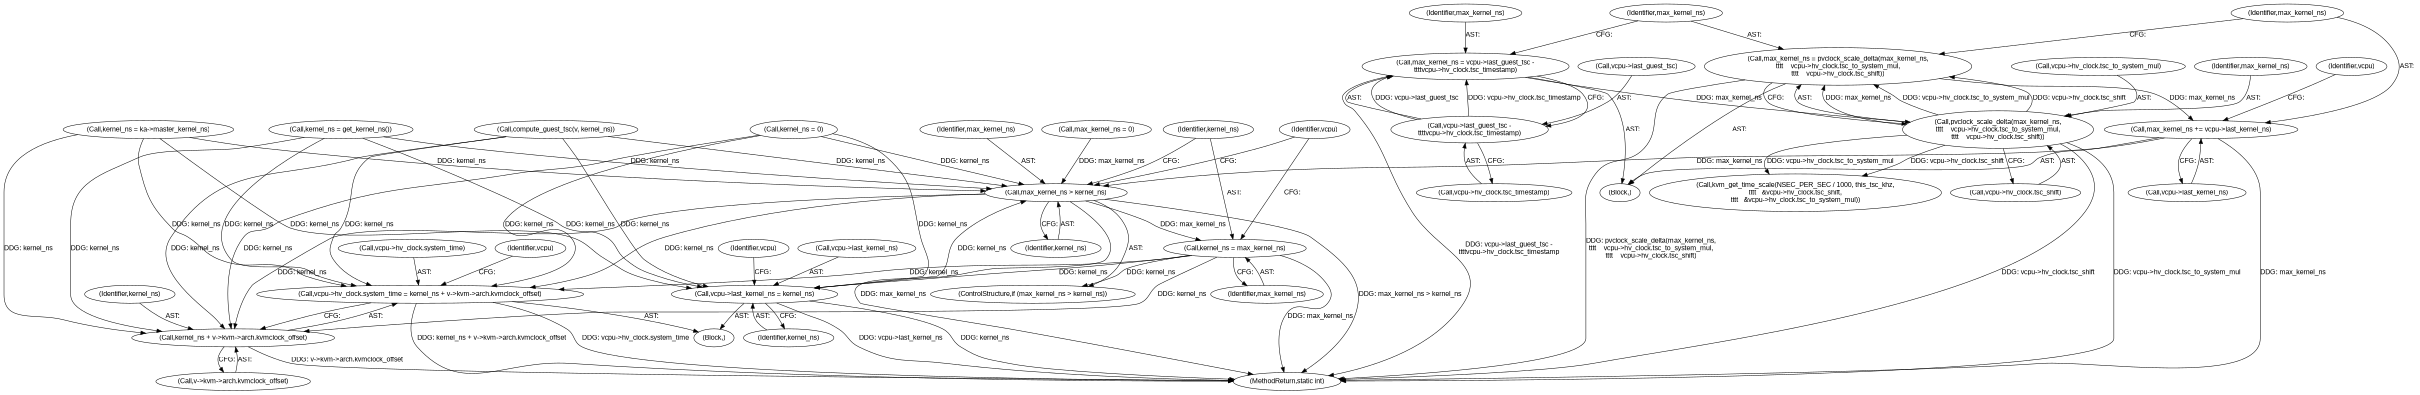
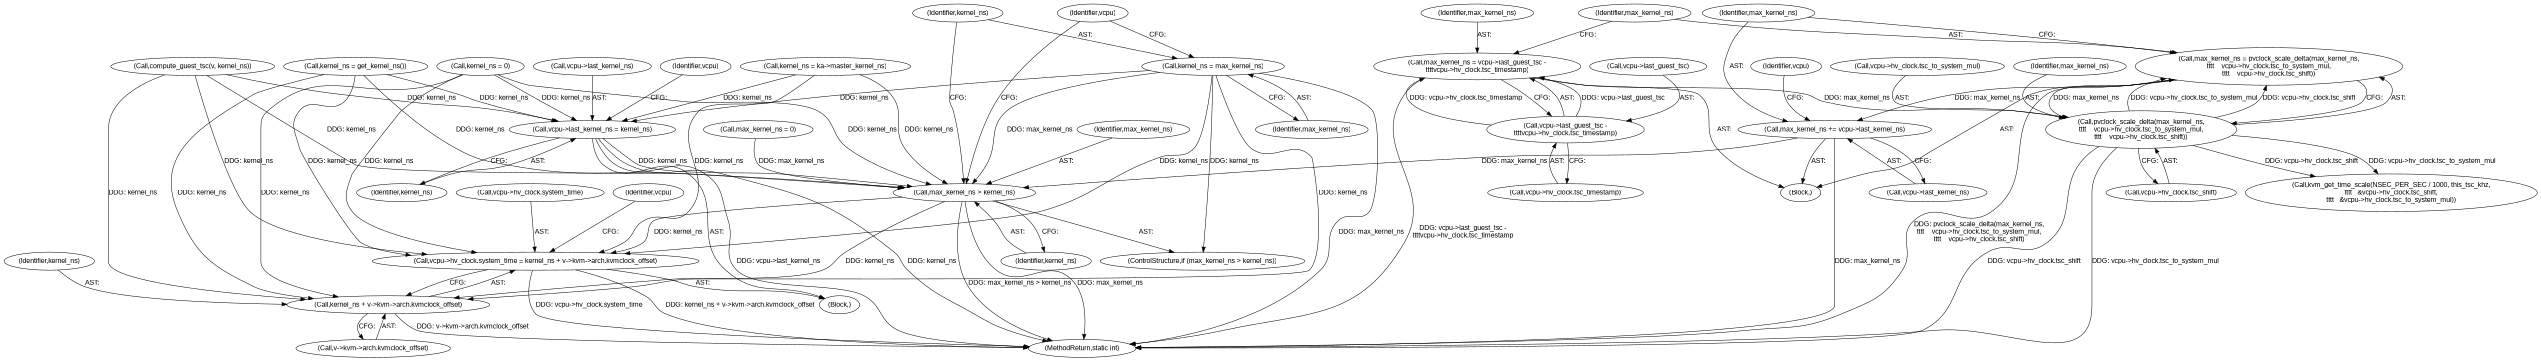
(1141, 219) -> (1044, 94)
(4, 268) -> none
